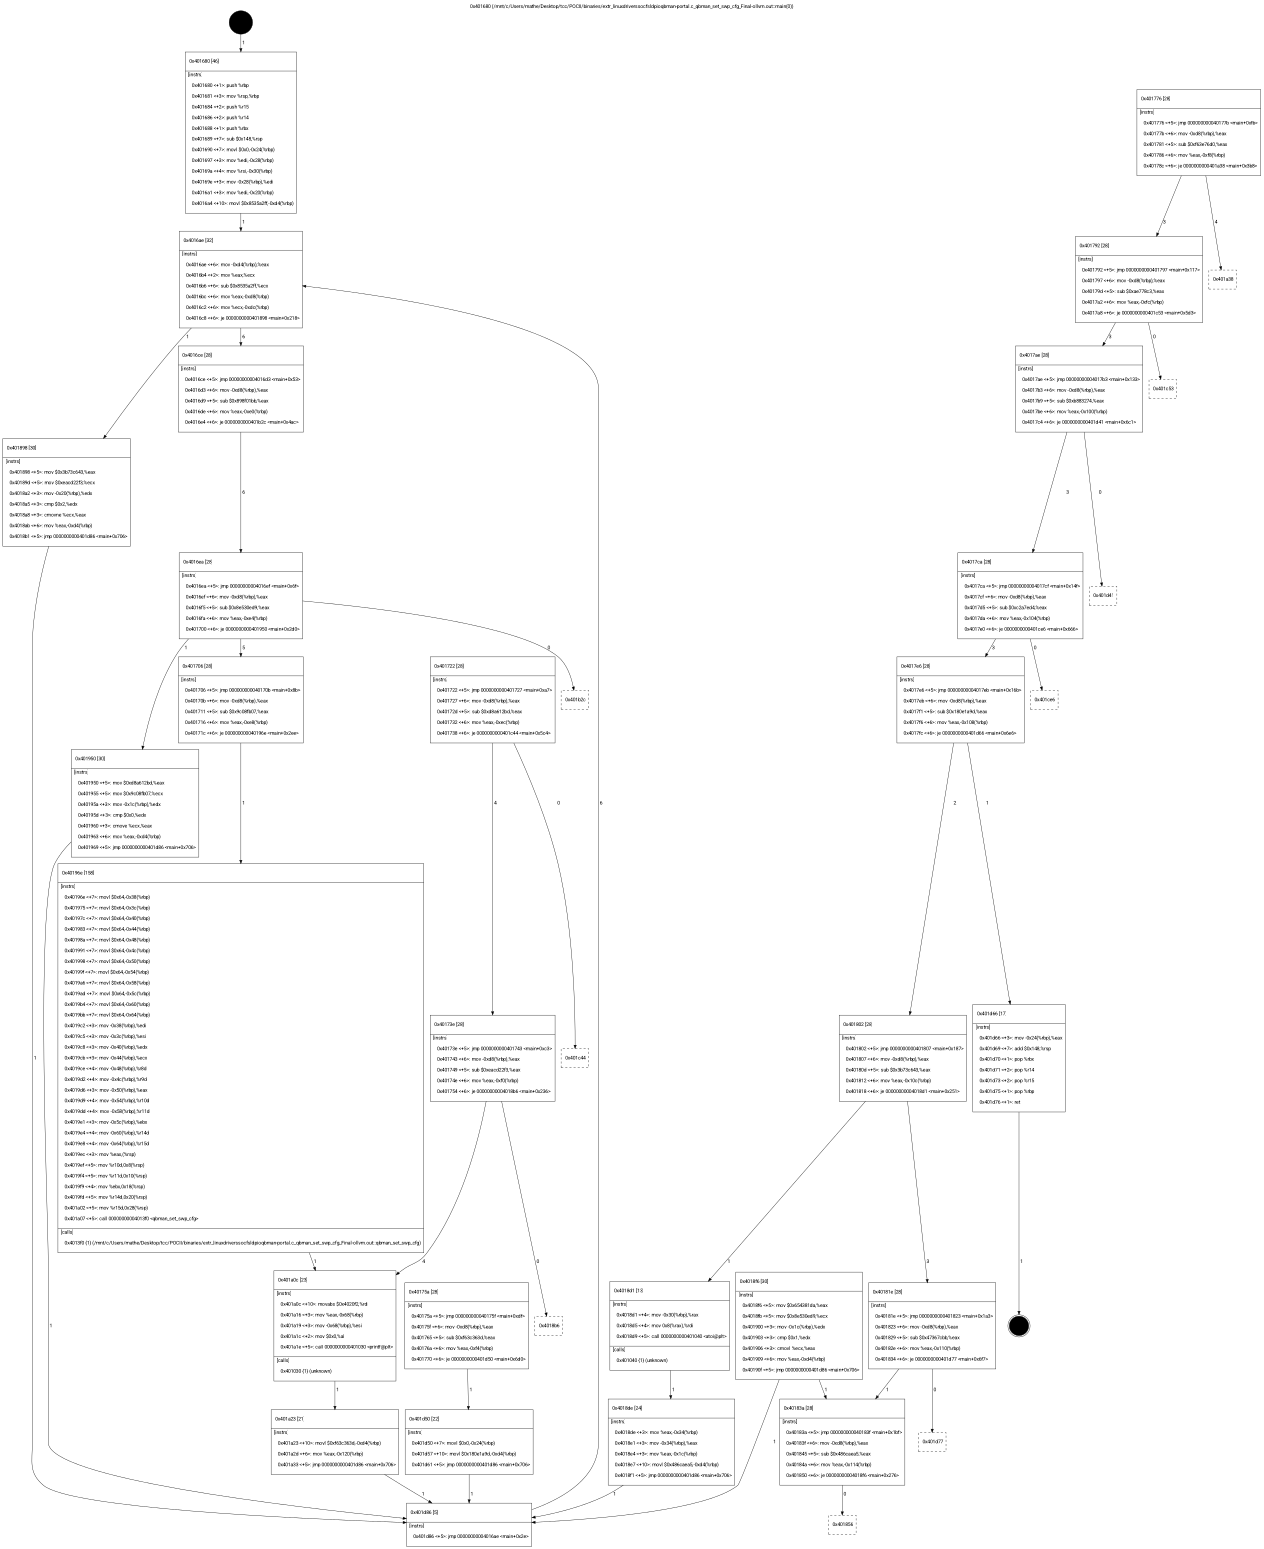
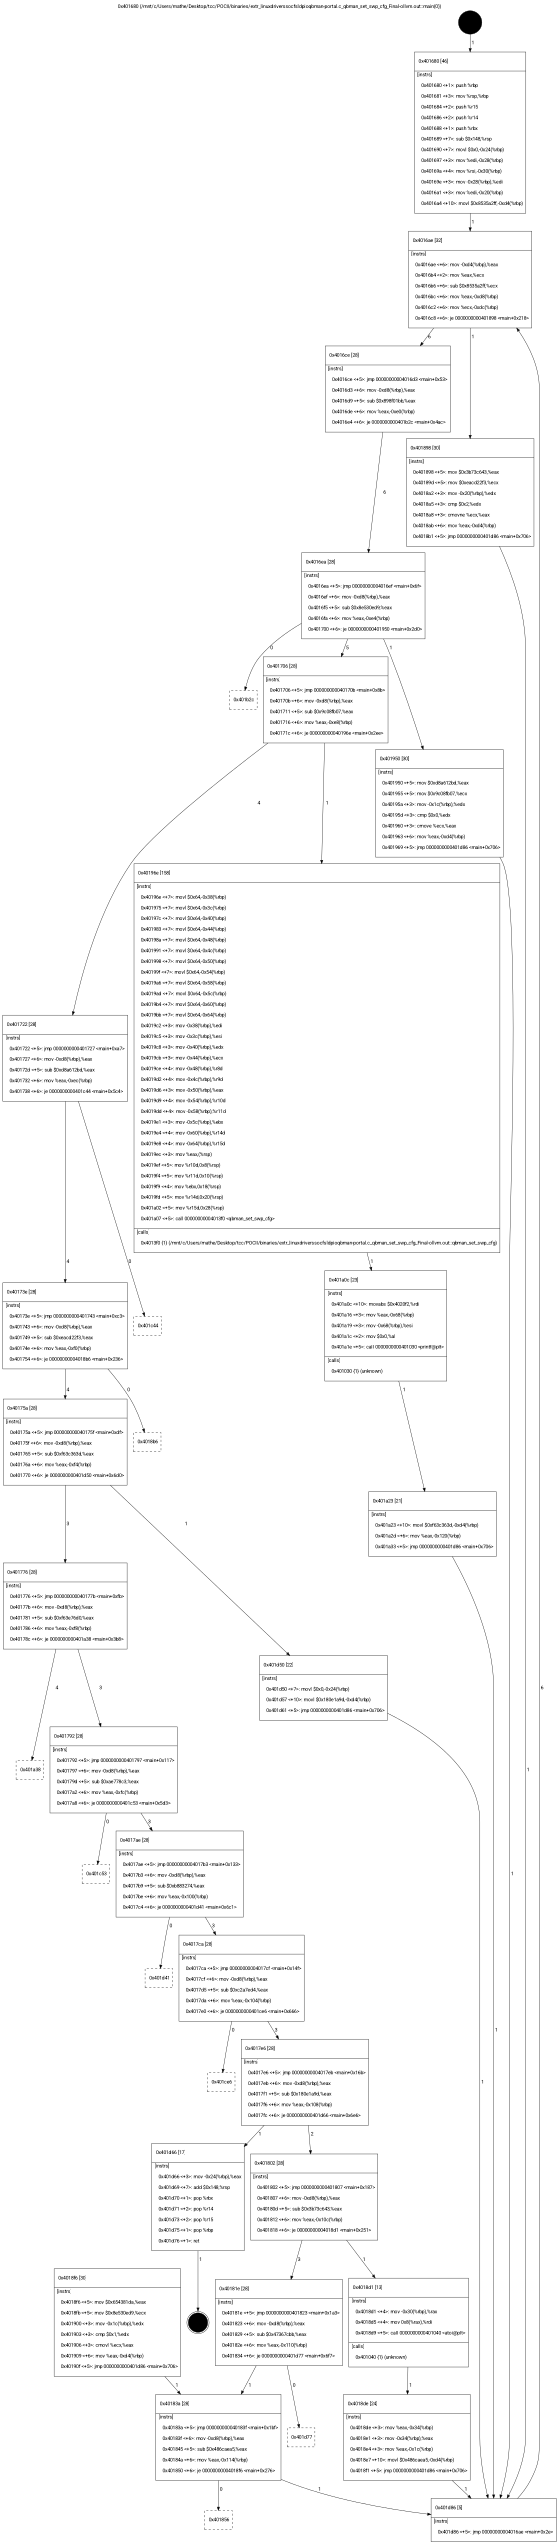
none -> (138, 854)
(458, 1197) -> (65, 1382)
(694, 1503) -> (353, 2501)
none -> (65, 1522)
